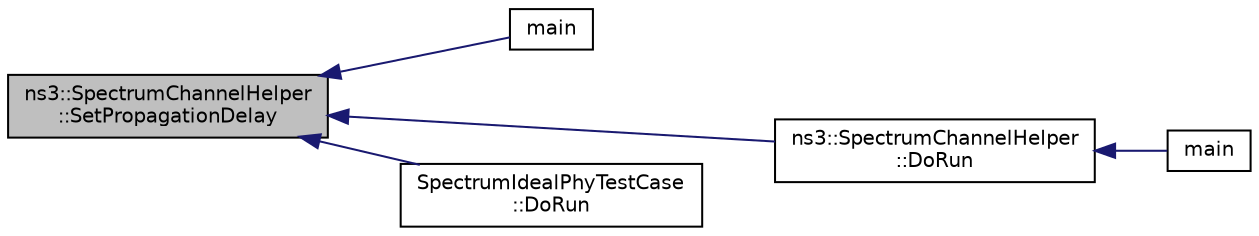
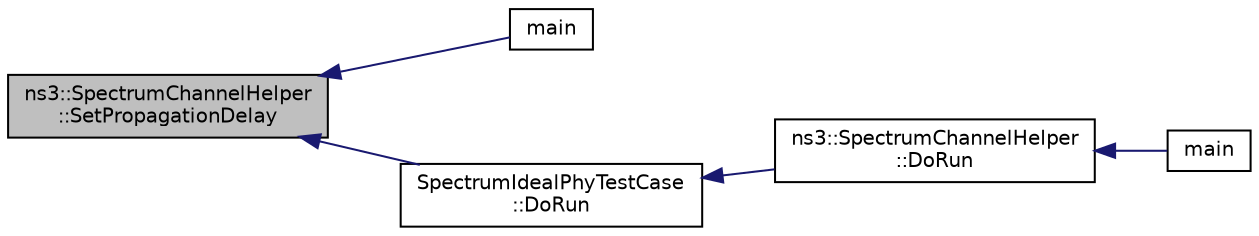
(562, 129) -> (748, 172)
